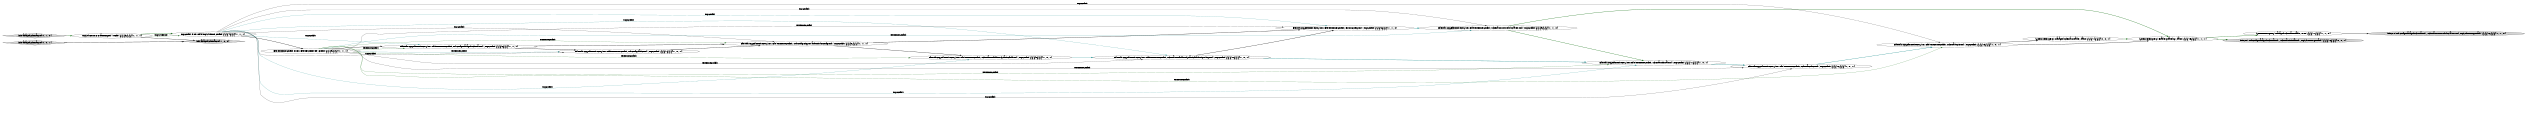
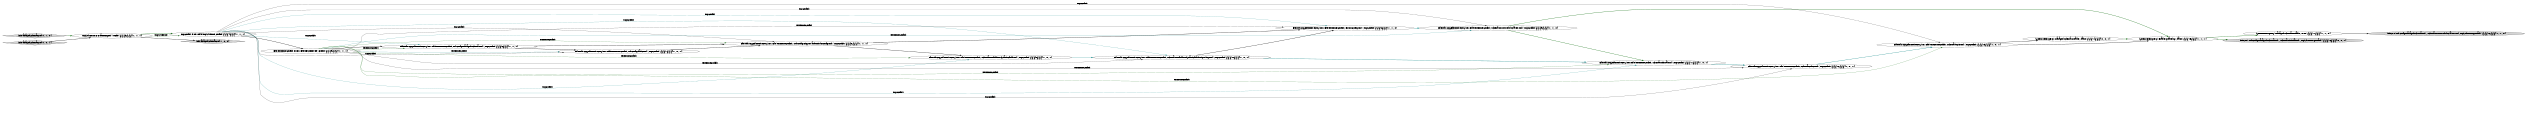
(123, 42) -> (69, 40)
